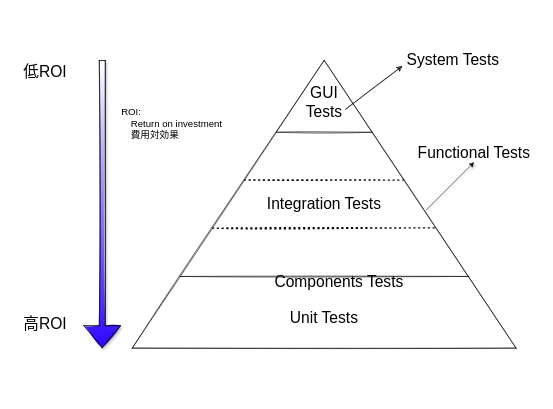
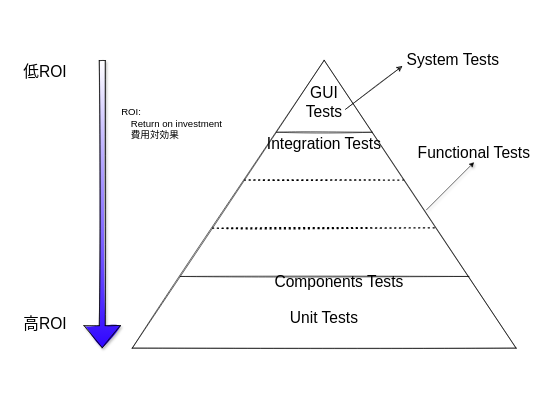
(324, 204) -> (324, 144)
